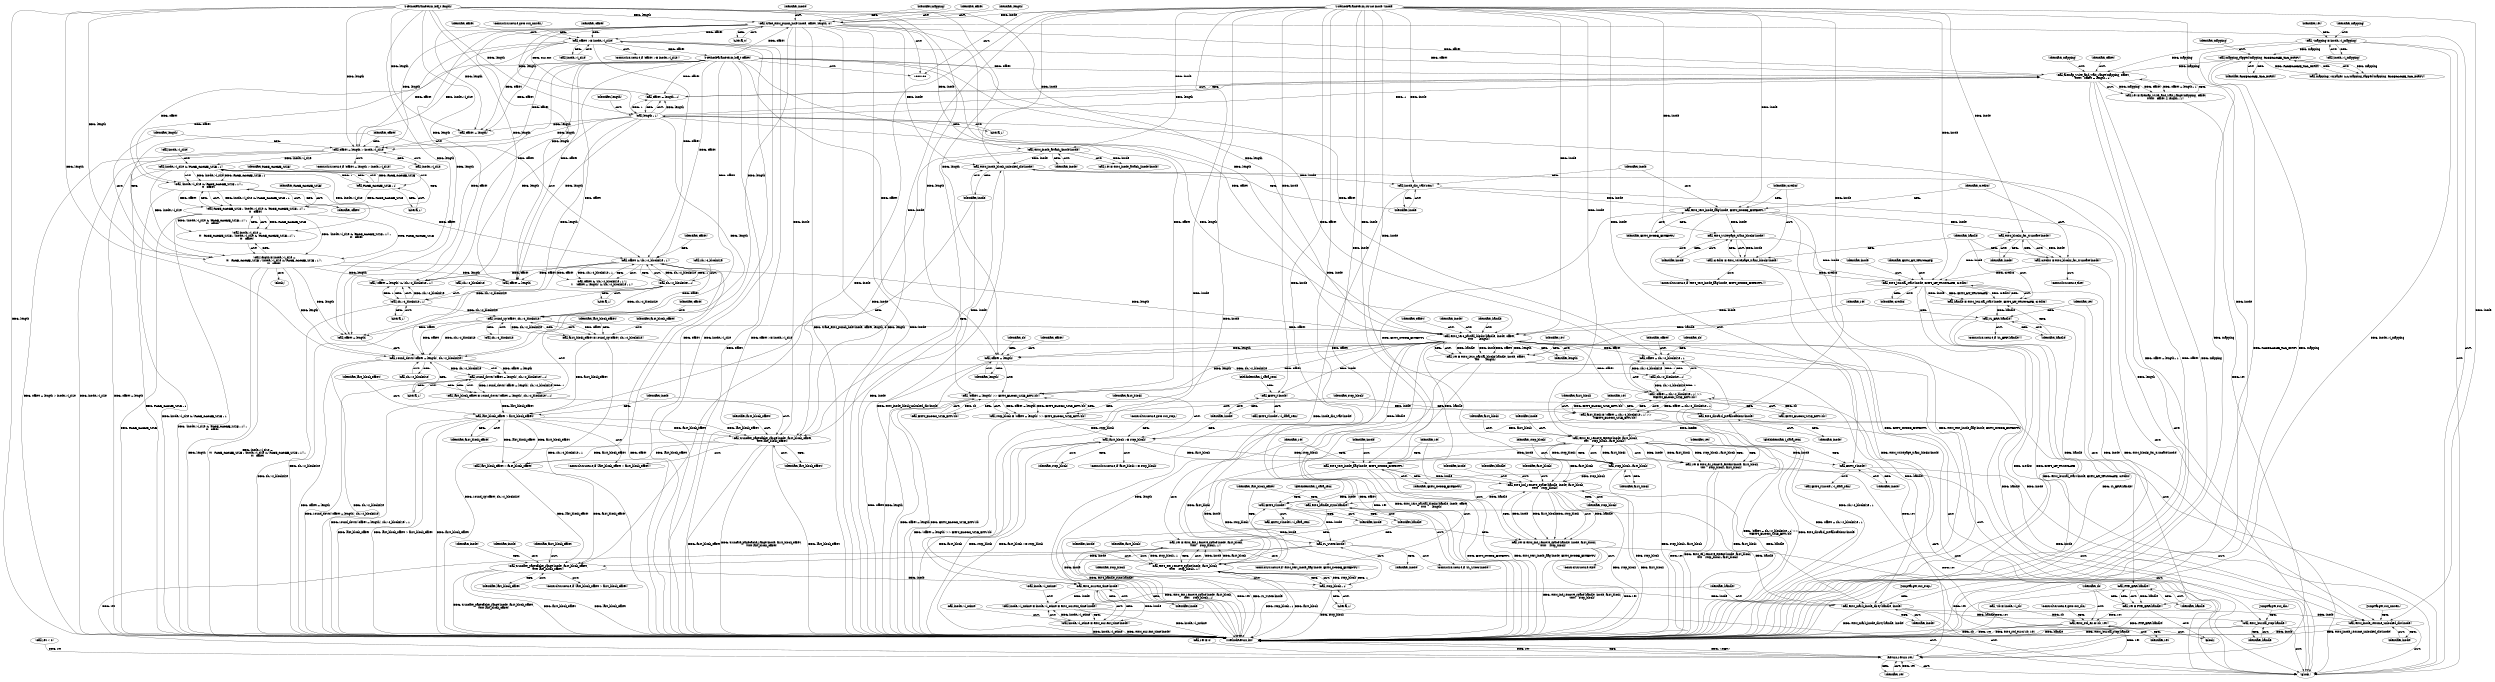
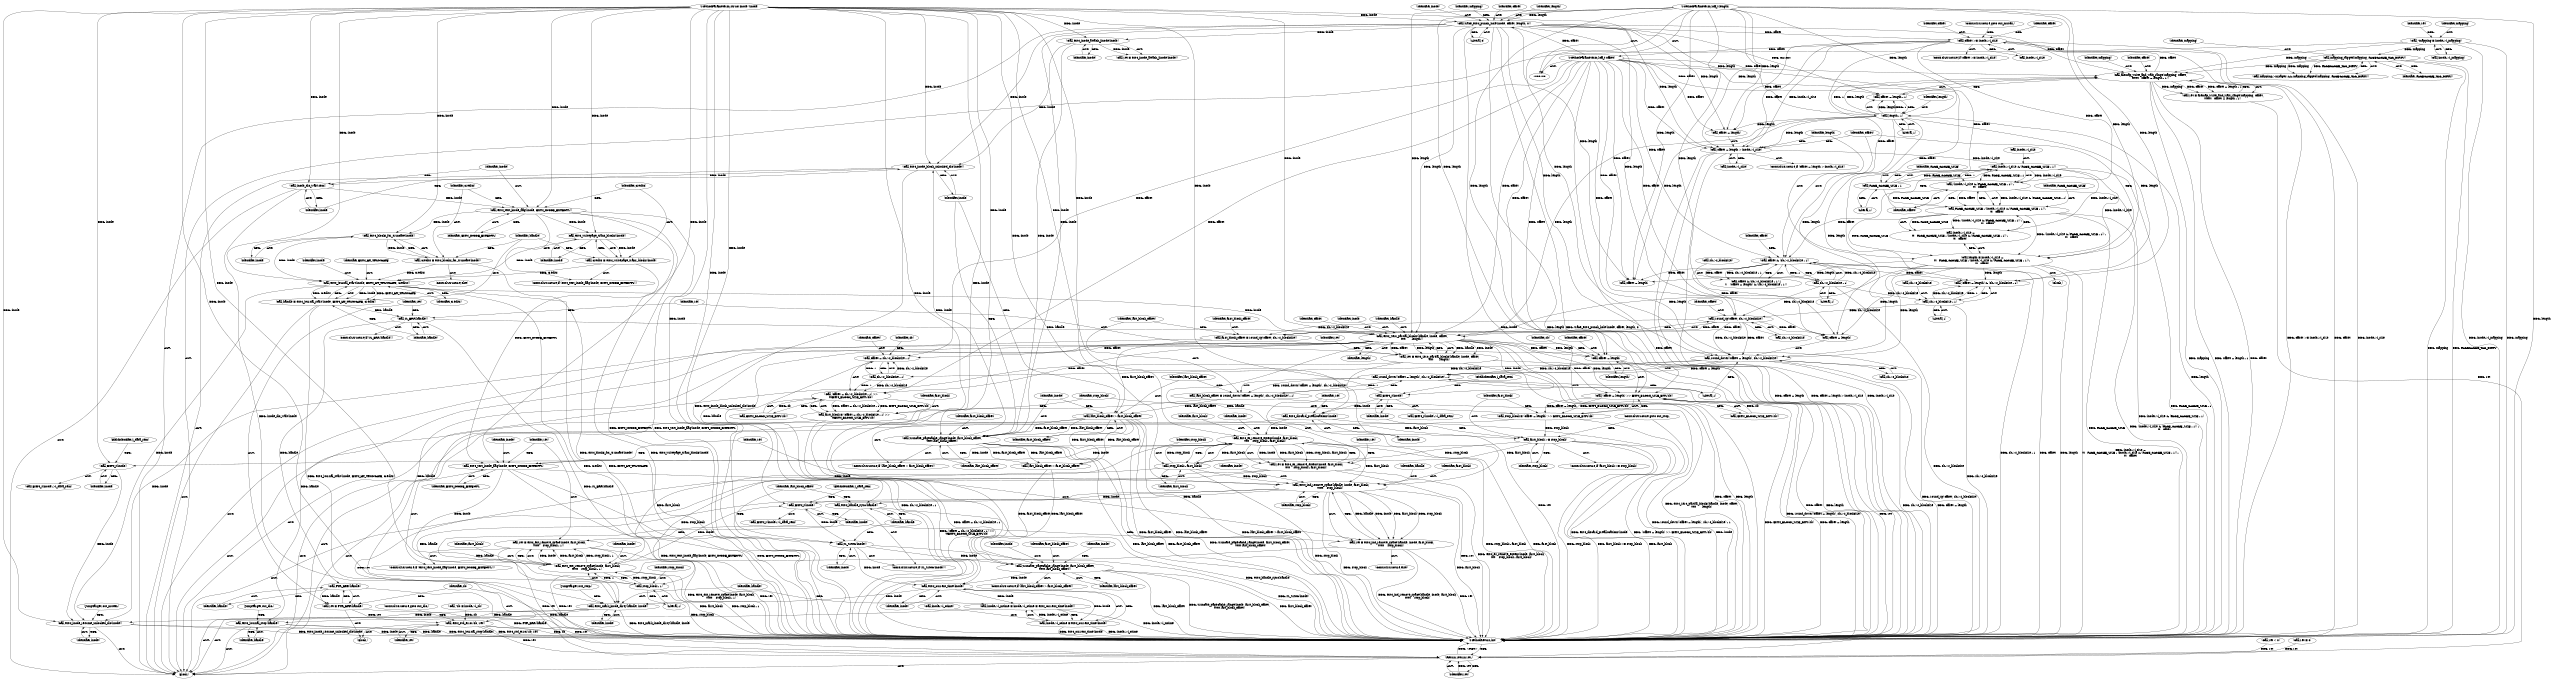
(859, 506) -> (1716, 575)
(1042, 587) -> none
(2001, 615) -> (503, 615)
